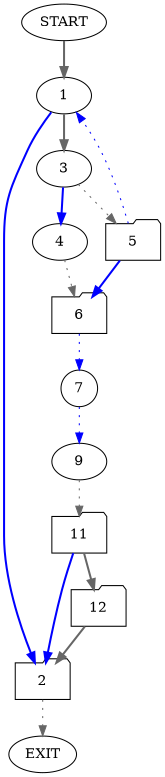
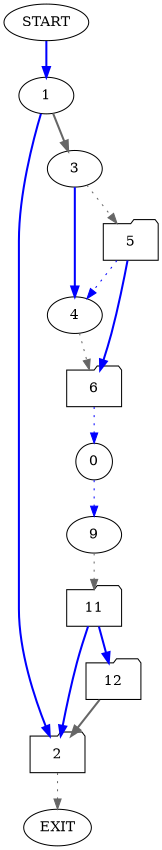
(64, 54) -> (46, 54)
(110, 170) -> (105, 276)
(79, 388) -> (94, 462)
(88, 567) -> (102, 640)
